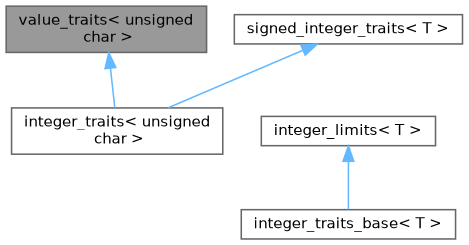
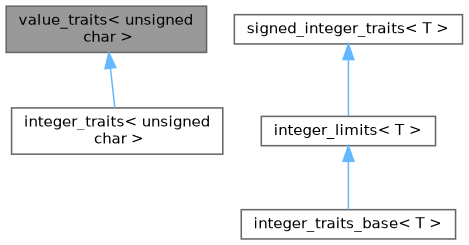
(235, 79) -> (348, 88)
